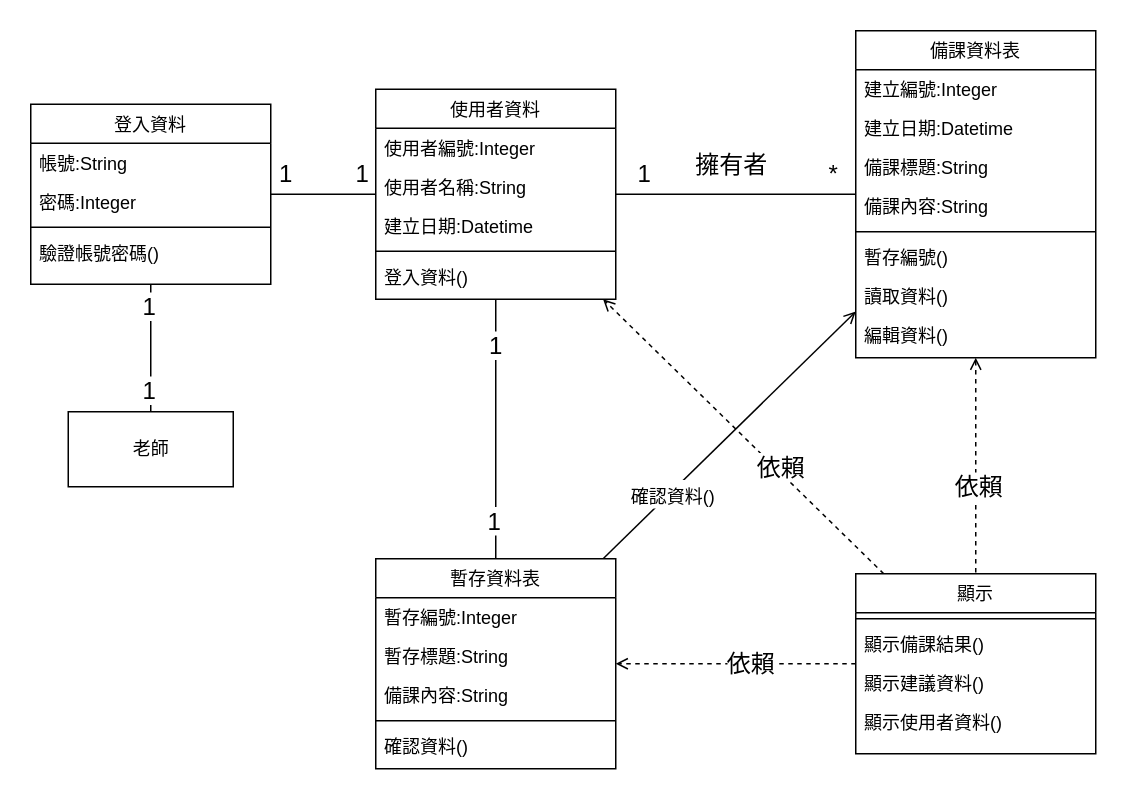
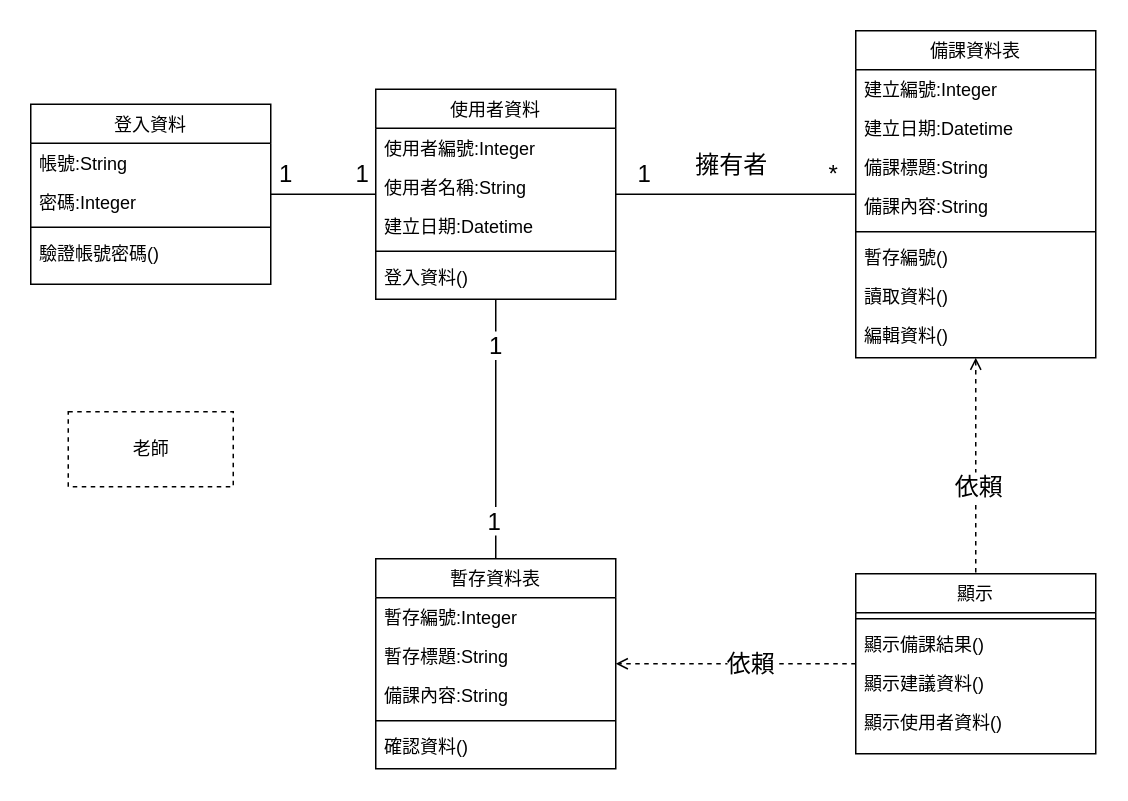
(151, 350) -> none
(728, 436) -> none
(745, 438) -> none
(151, 449) -> (151, 449)
